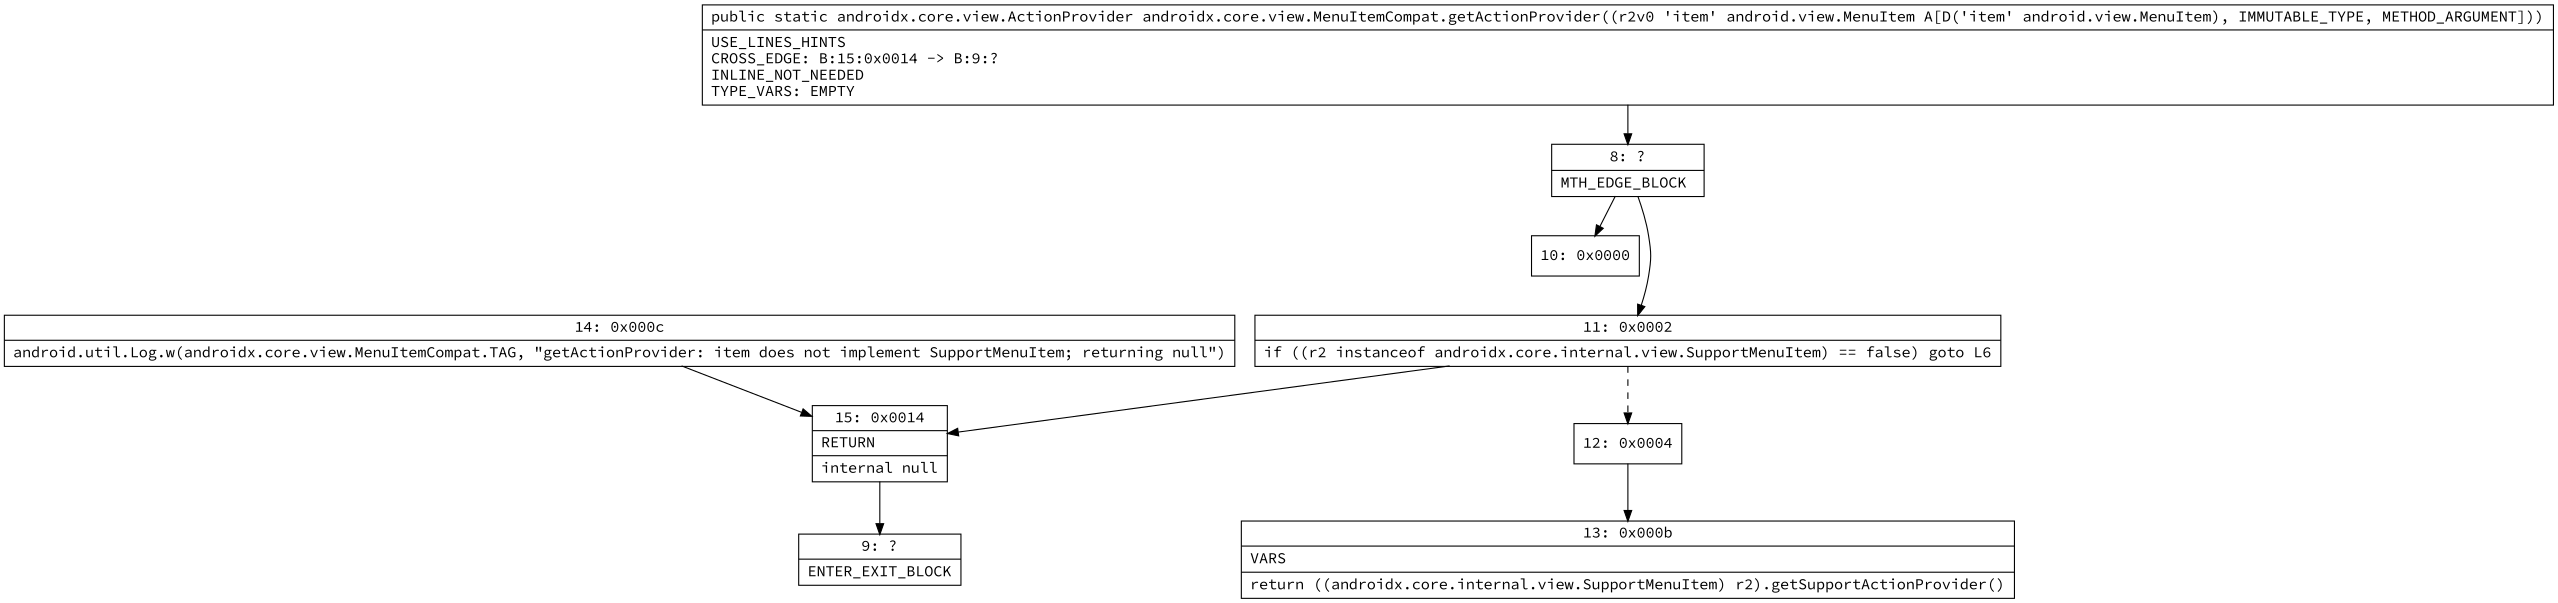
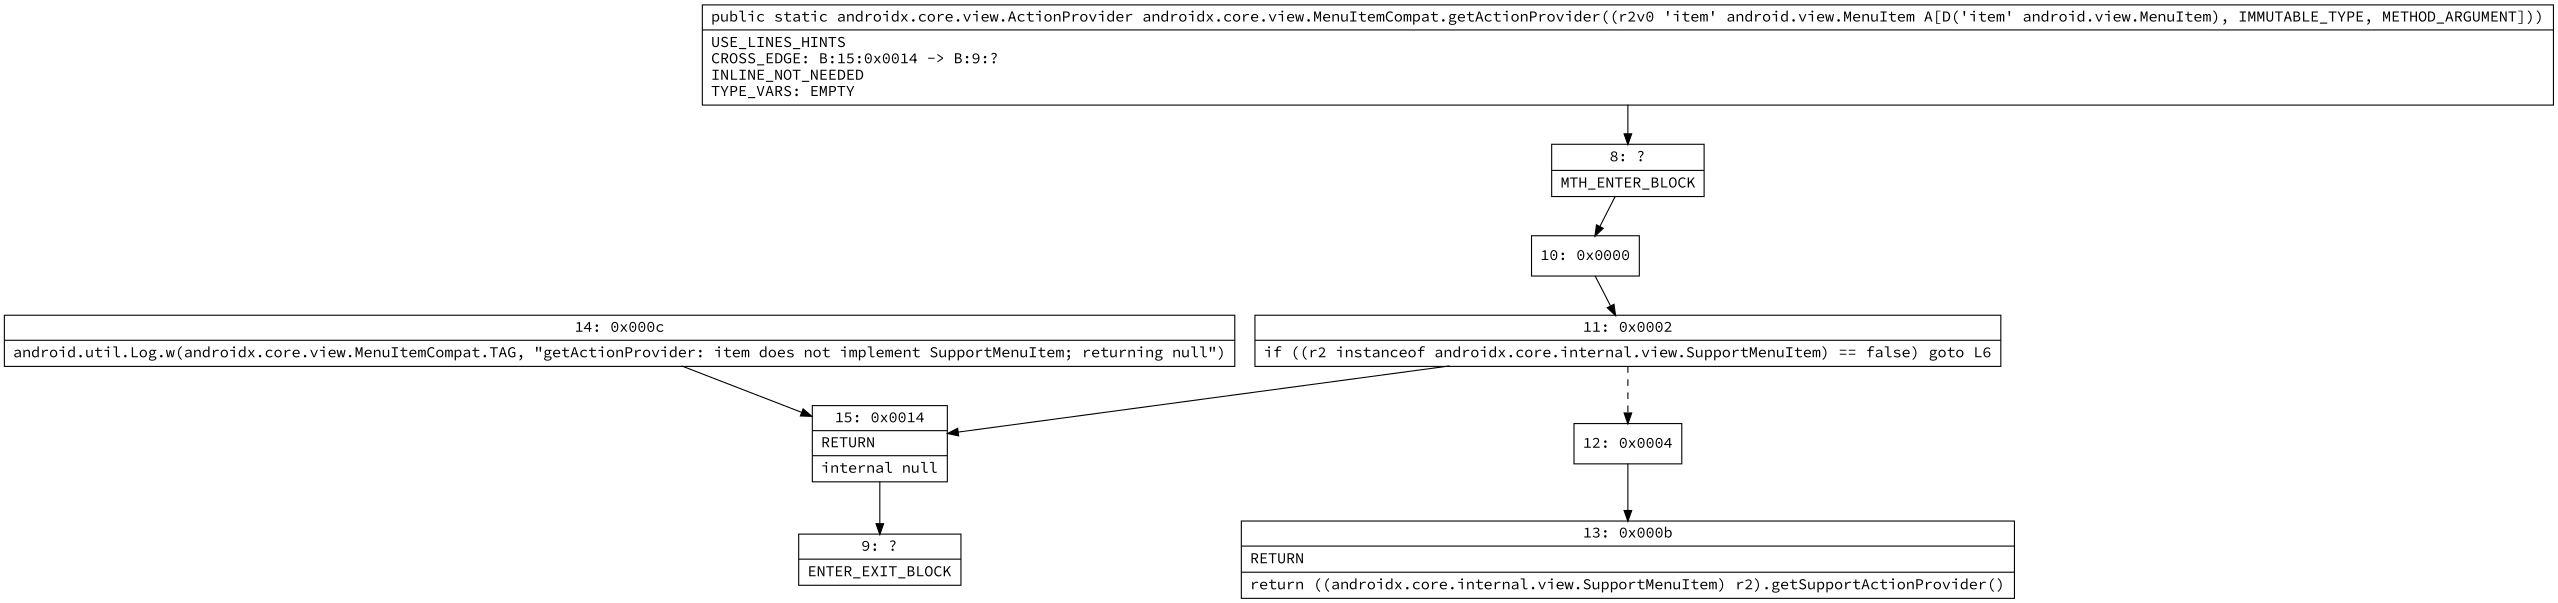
(1624, 183) -> (1628, 183)
(1650, 250) -> (1603, 291)
(1269, 559) -> (1277, 559)
